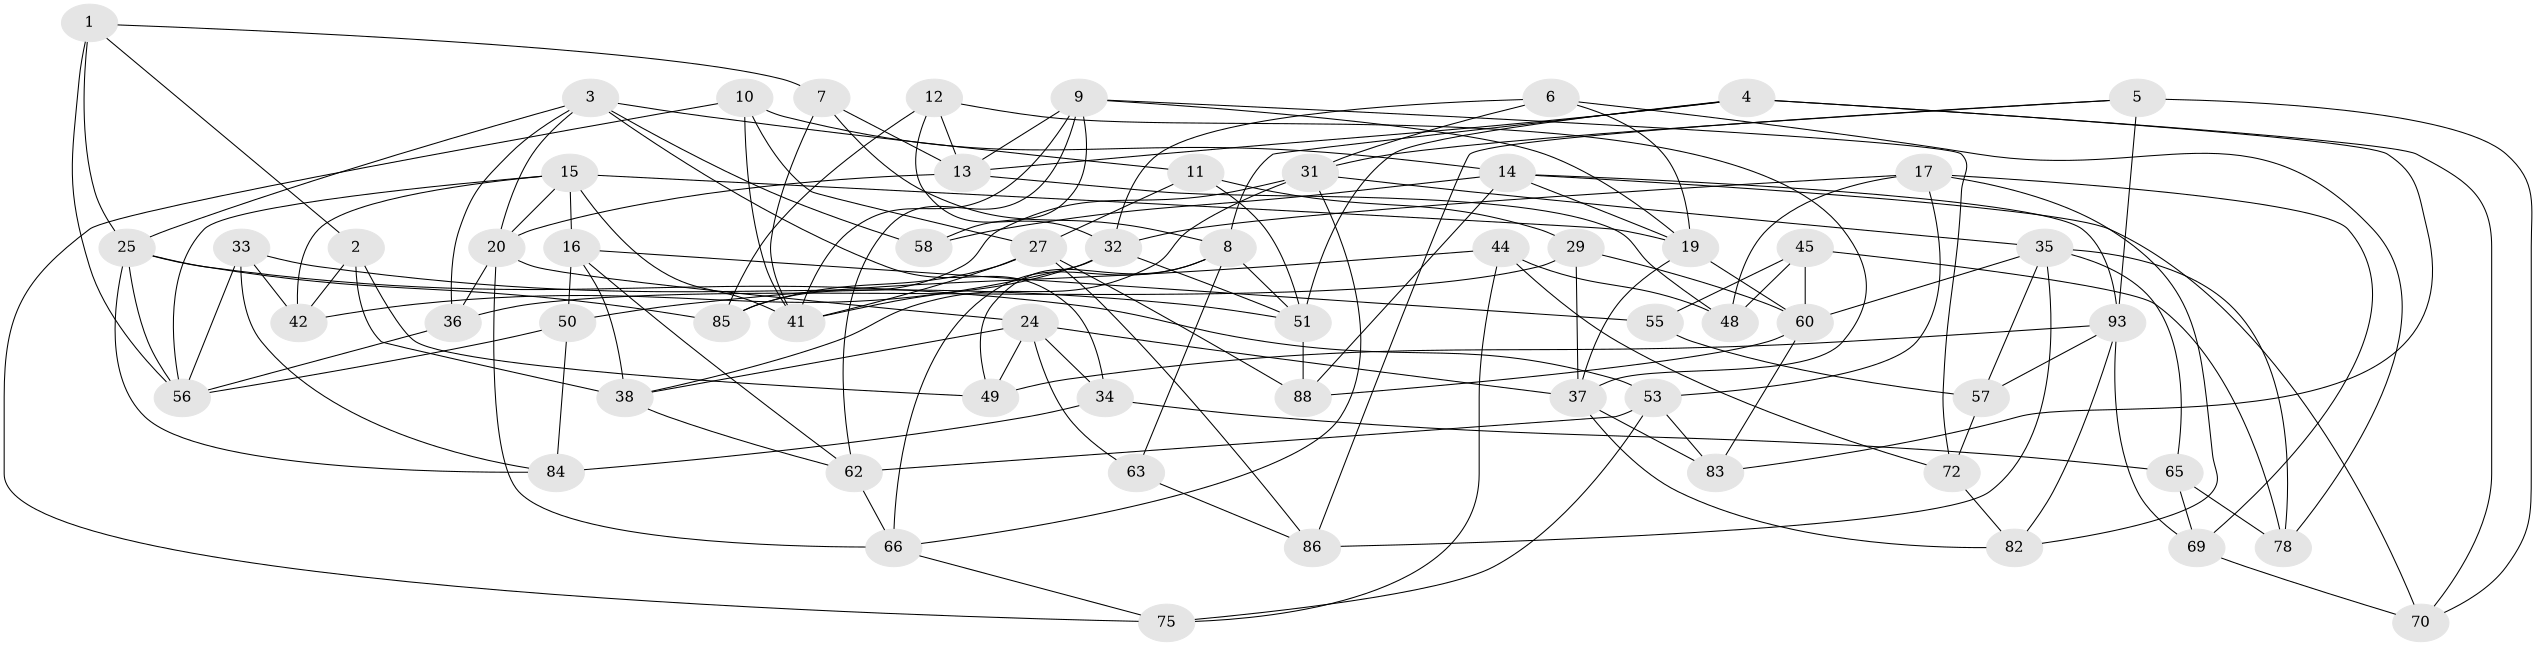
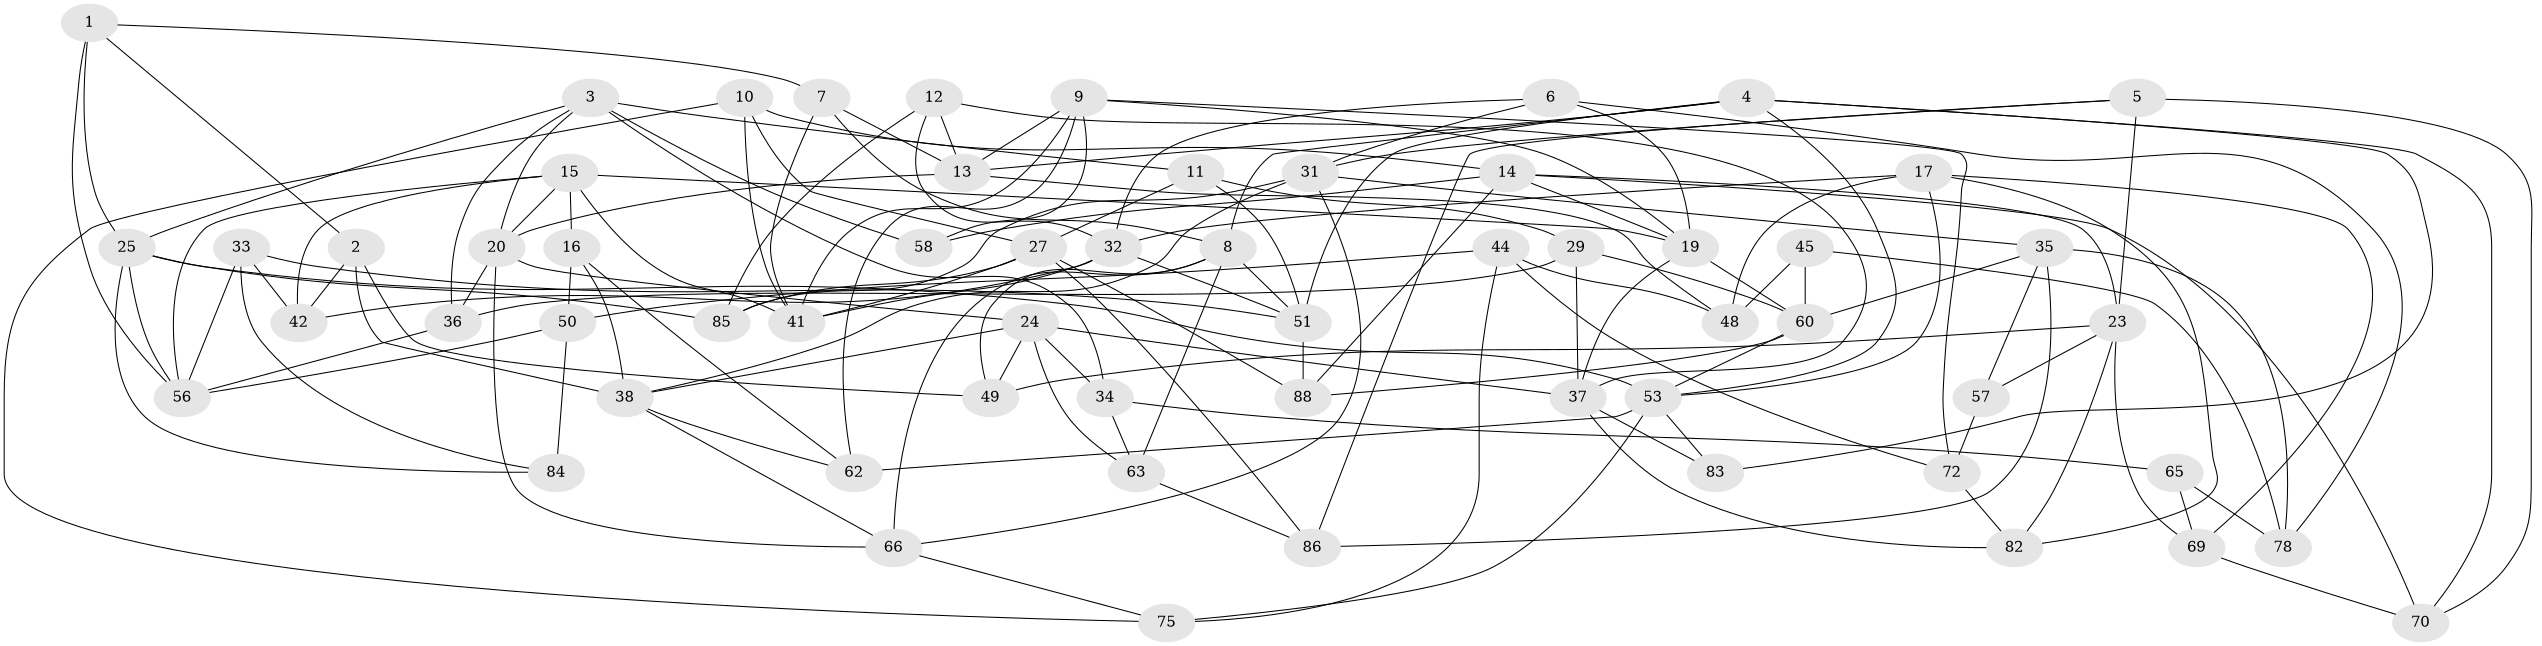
none -> (1894, 307)
(1655, 323) -> none
(2118, 323) -> (2118, 323)
(2168, 329) -> none
(1760, 398) -> (1729, 360)
(833, 445) -> (1121, 435)
(874, 510) -> (759, 473)
